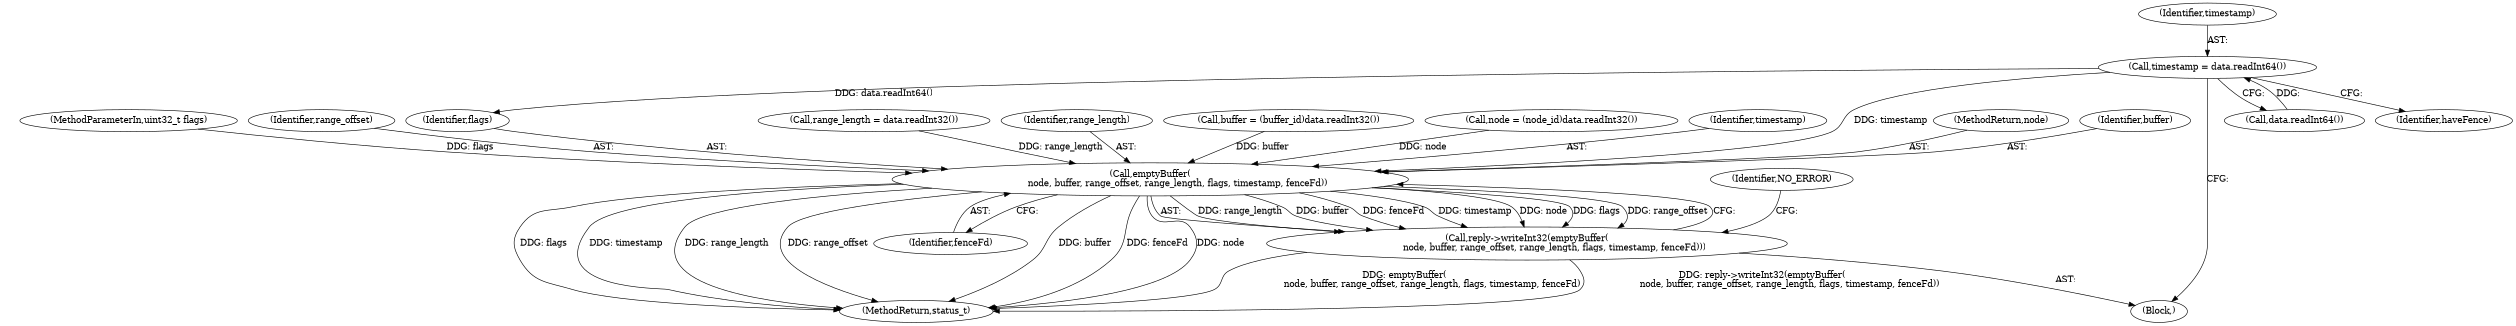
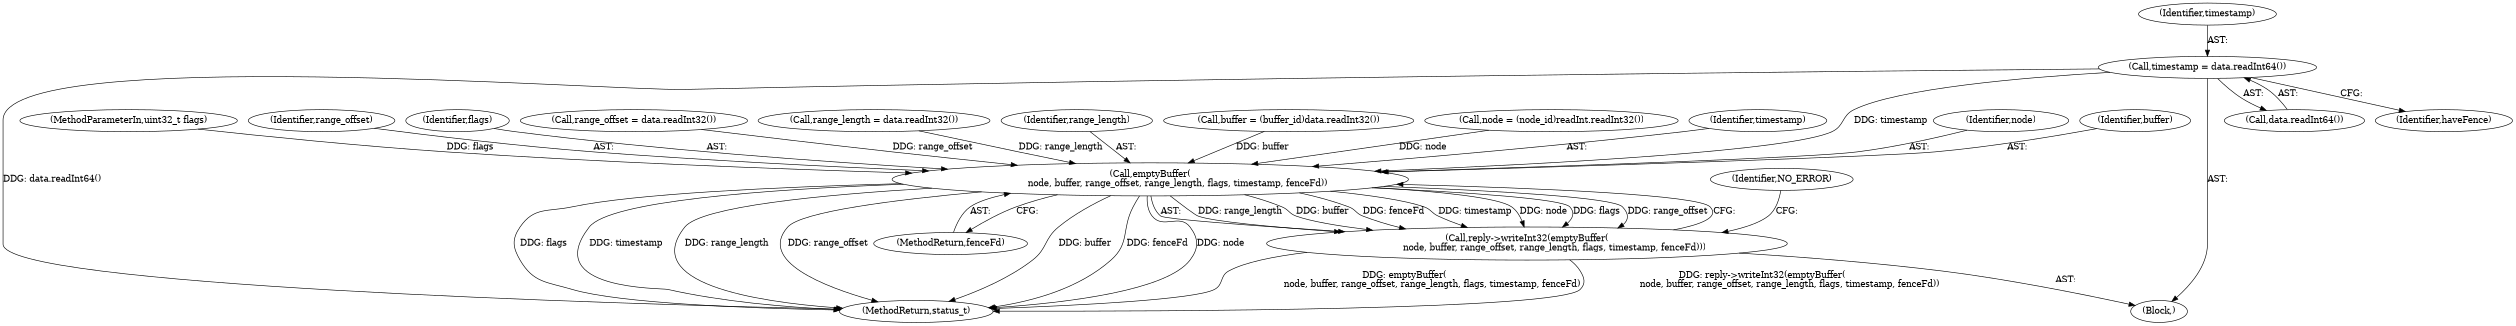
(1299, 78) -> (565, 85)
(2255, 94) -> (2255, 94)
(2290, 94) -> (2290, 94)
none -> (634, 121)
(1551, 121) -> (1551, 121)
(2001, 121) -> (2001, 121)
(2219, 179) -> (2219, 179)
(951, 244) -> (951, 244)
